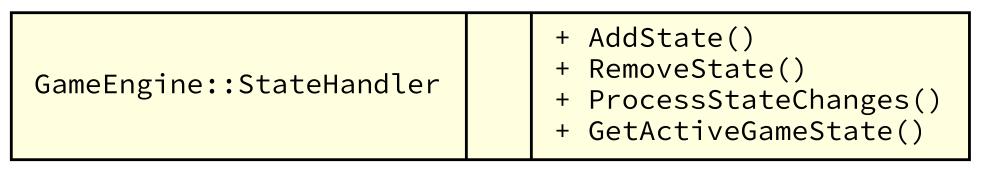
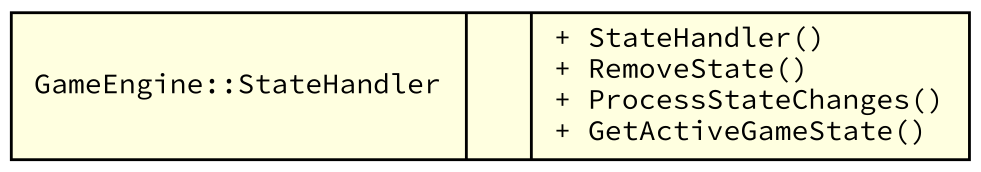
(657, 38) -> (691, 38)
